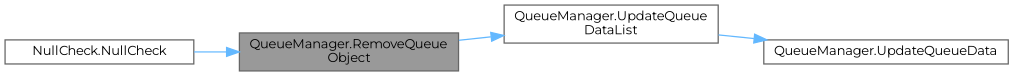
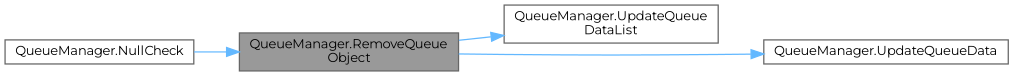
(736, 37) -> (605, 55)
(99, 52) -> (99, 52)
